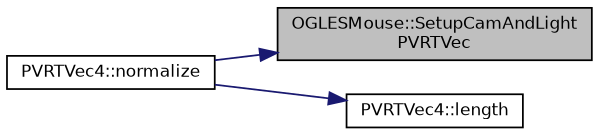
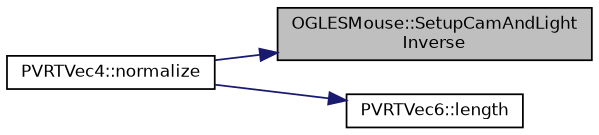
(435, 34) -> (435, 34)
(435, 111) -> (435, 111)
